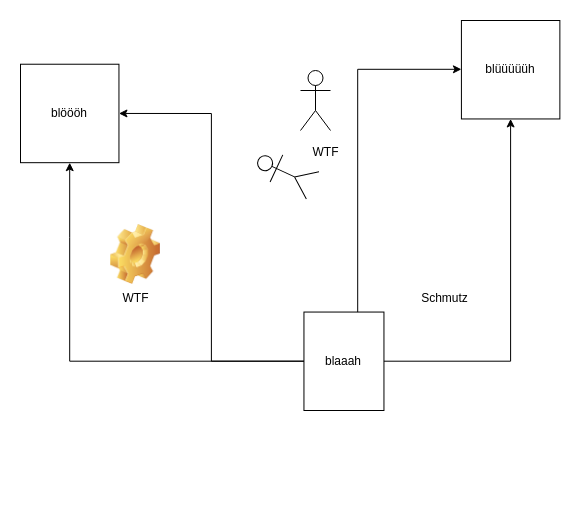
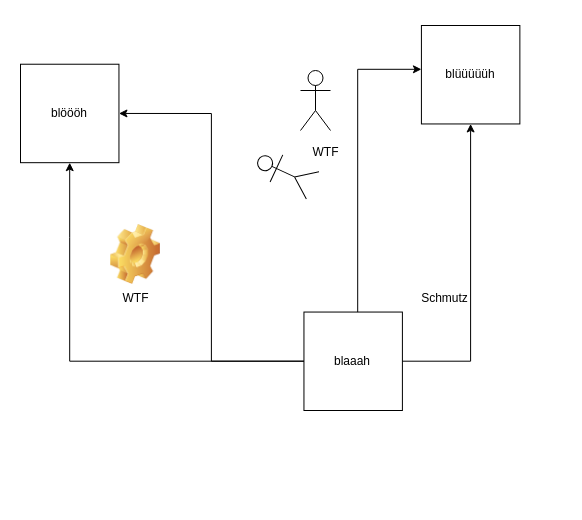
(511, 70) -> (471, 75)
(344, 361) -> (353, 361)
